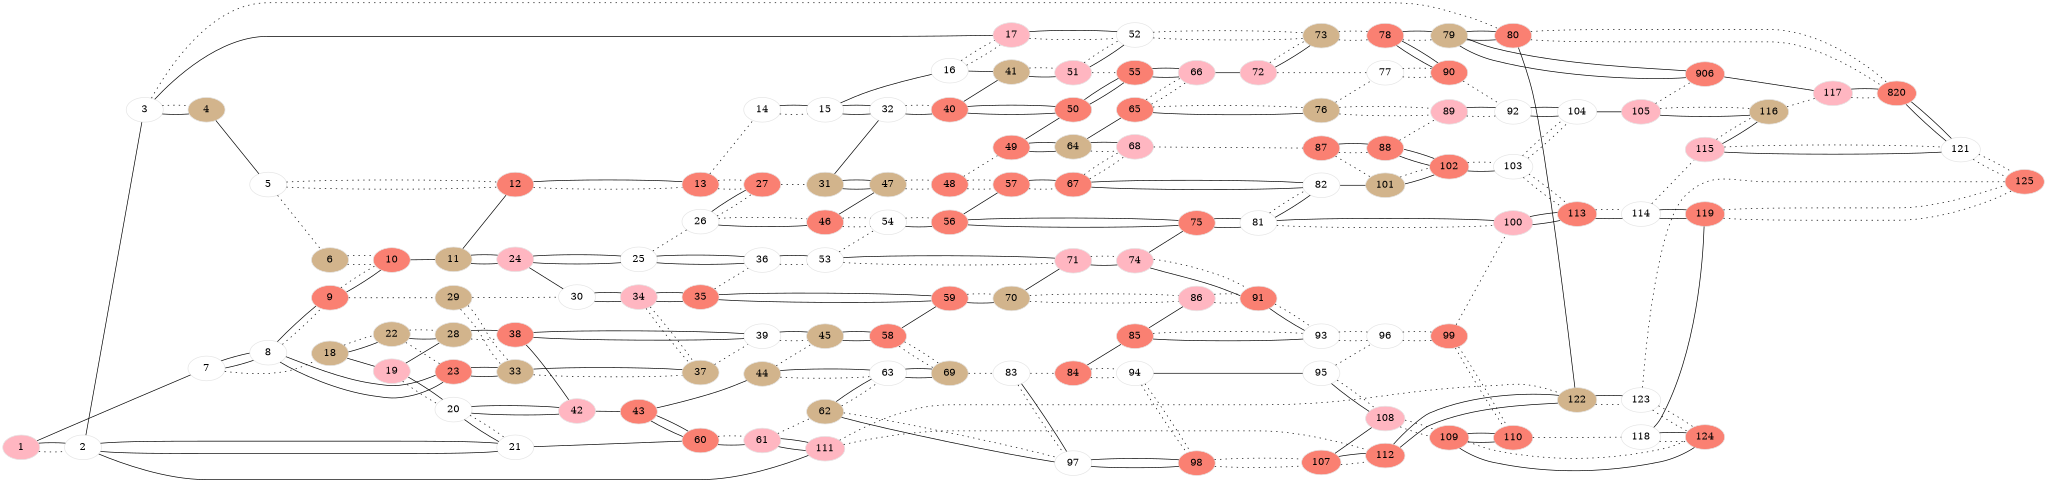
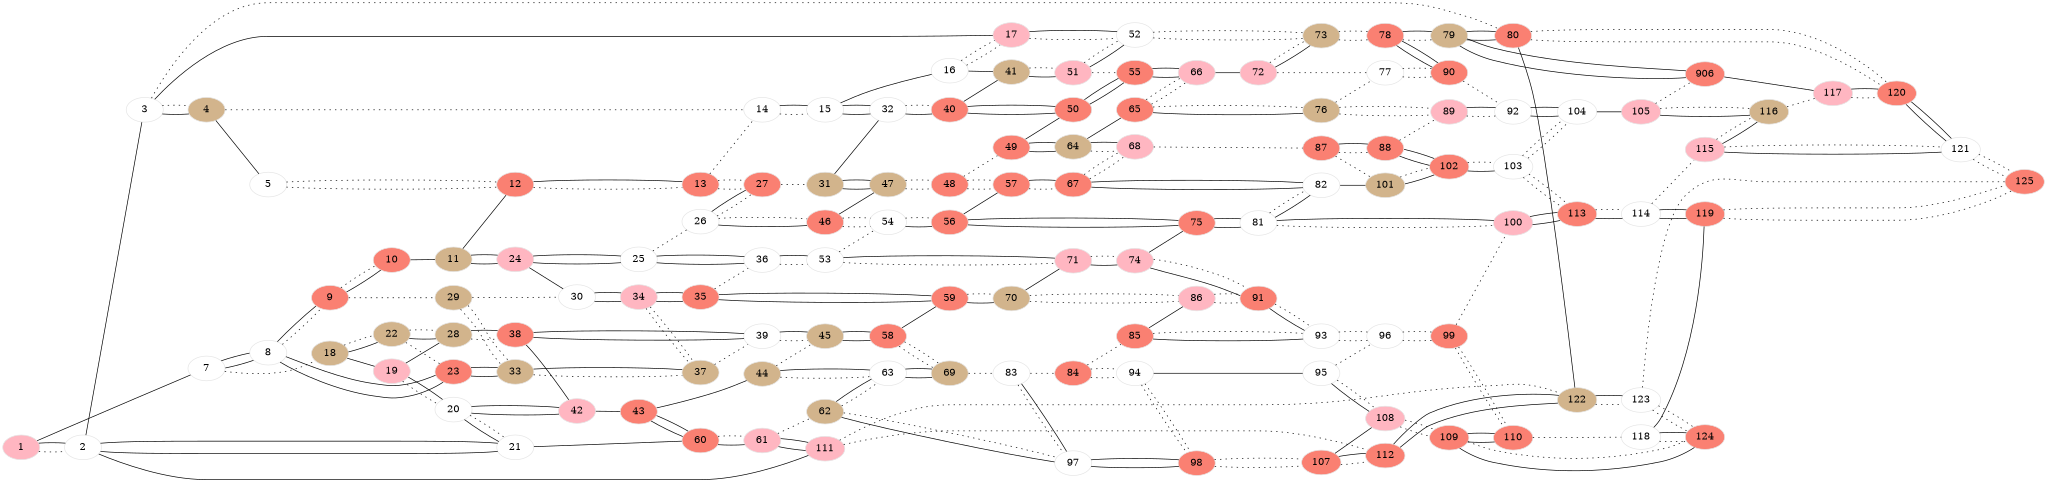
(1897, 93) -> (1897, 93)
none -> (484, 110)
(330, 260) -> none
(1104, 355) -> (1104, 355)
